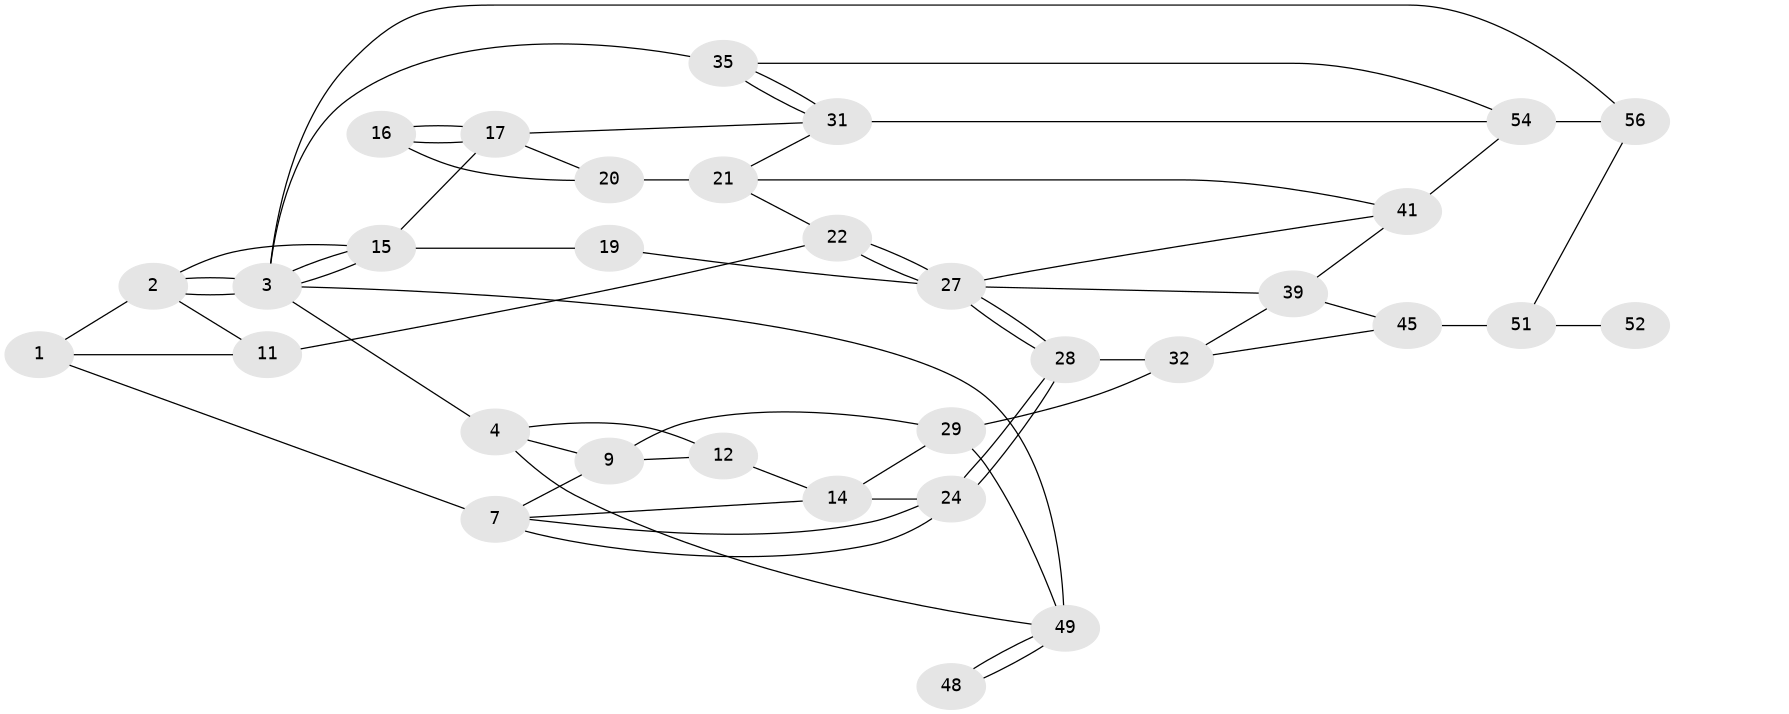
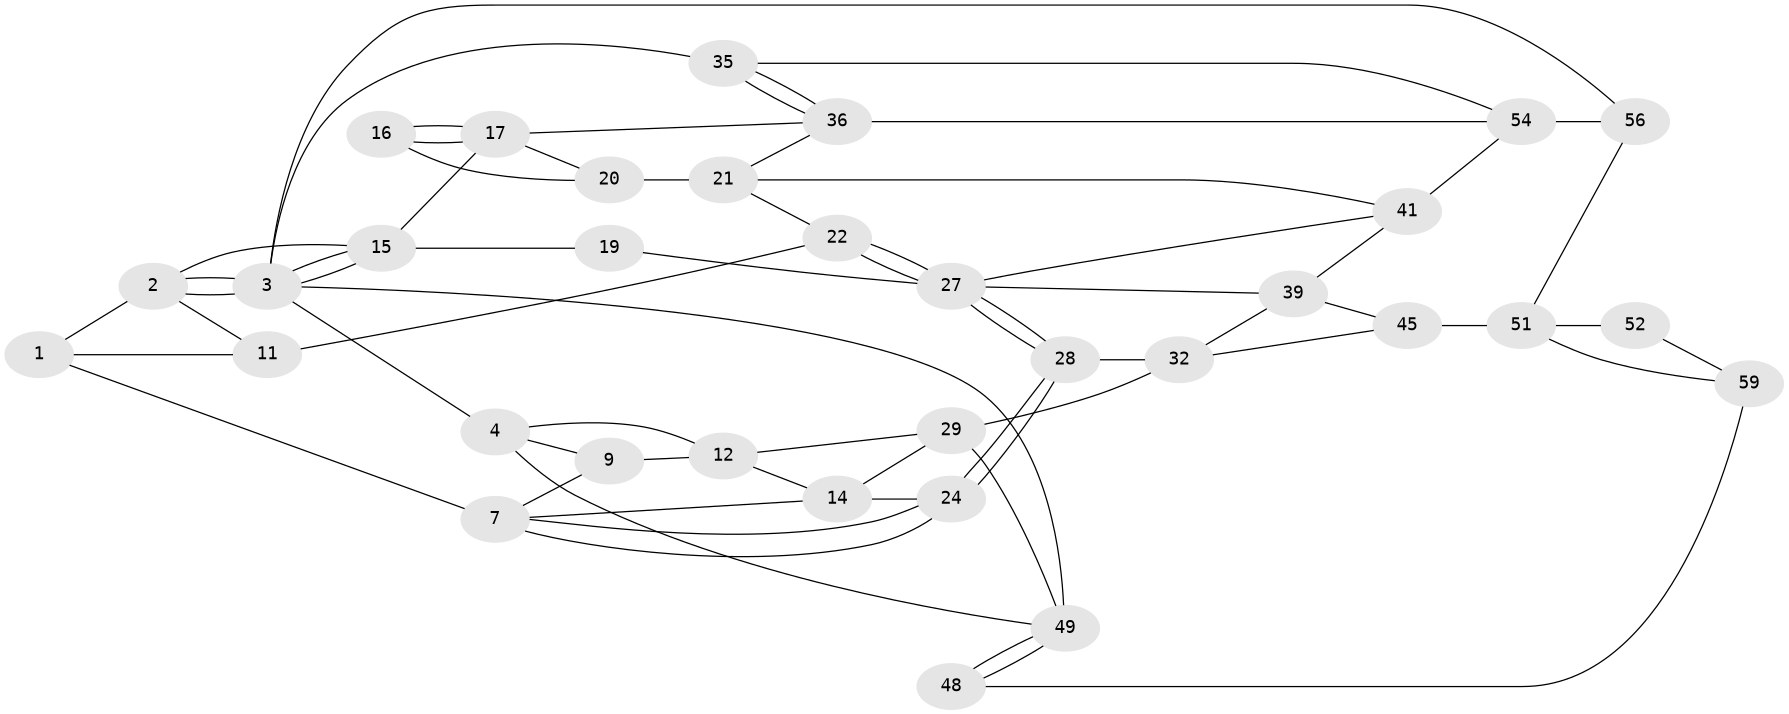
(837, 122) -> (837, 122)
none -> (1749, 384)
(774, 412) -> (837, 443)
